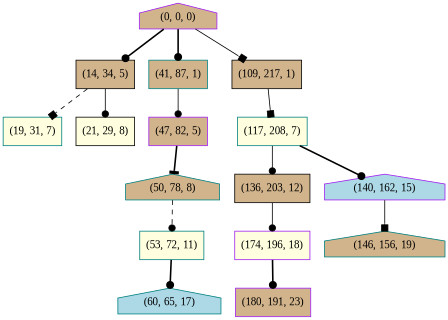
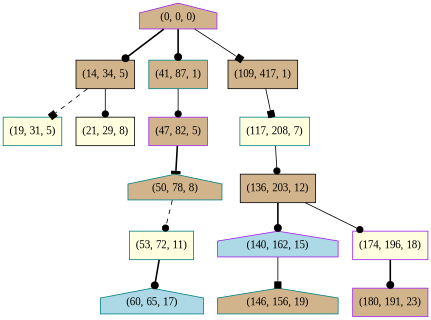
(267, 74) -> (263, 74)
(32, 131) -> (32, 131)
(329, 160) -> (278, 214)
